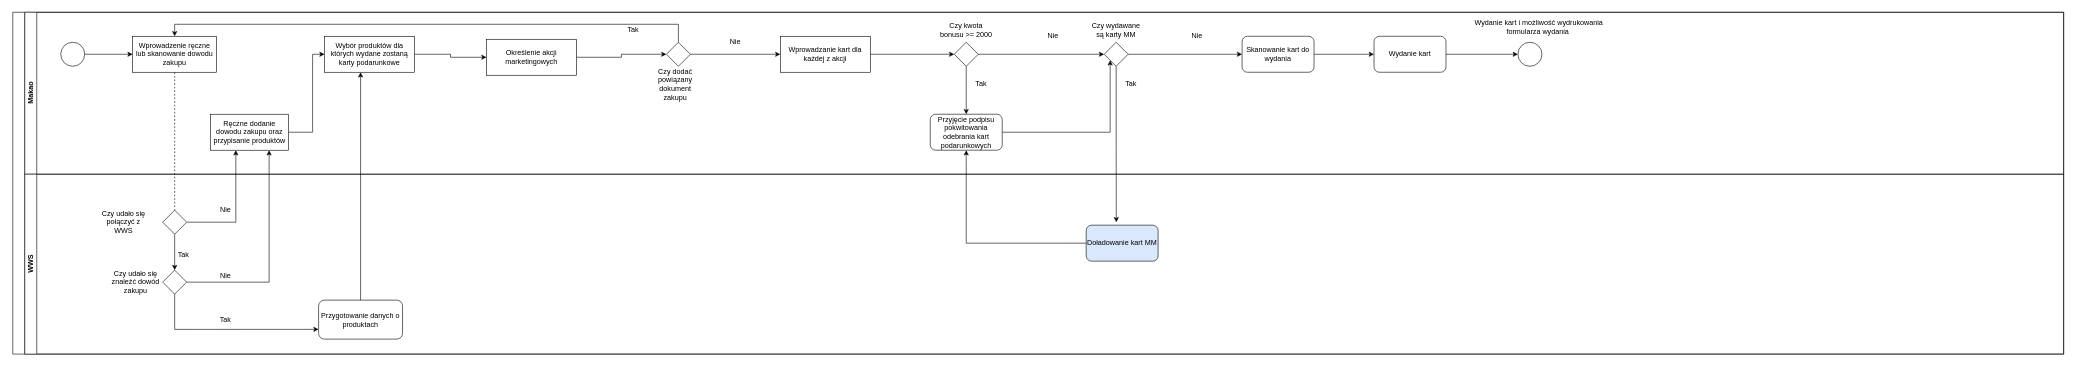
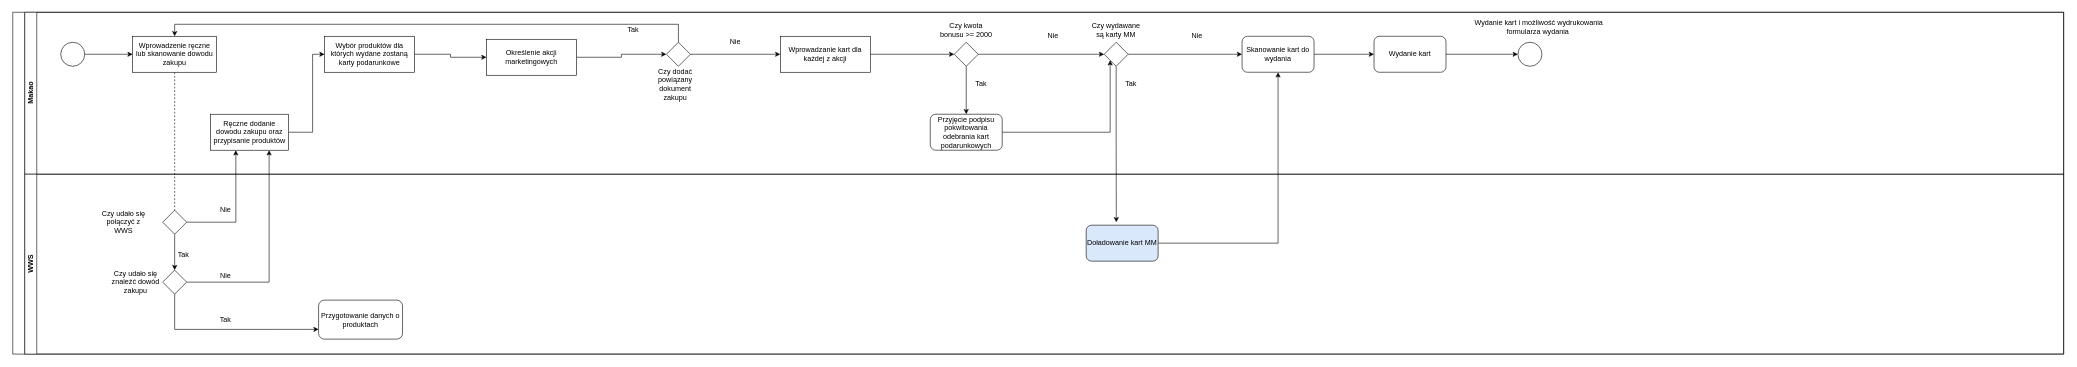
(360, 188) -> none
(966, 243) -> (1278, 77)
